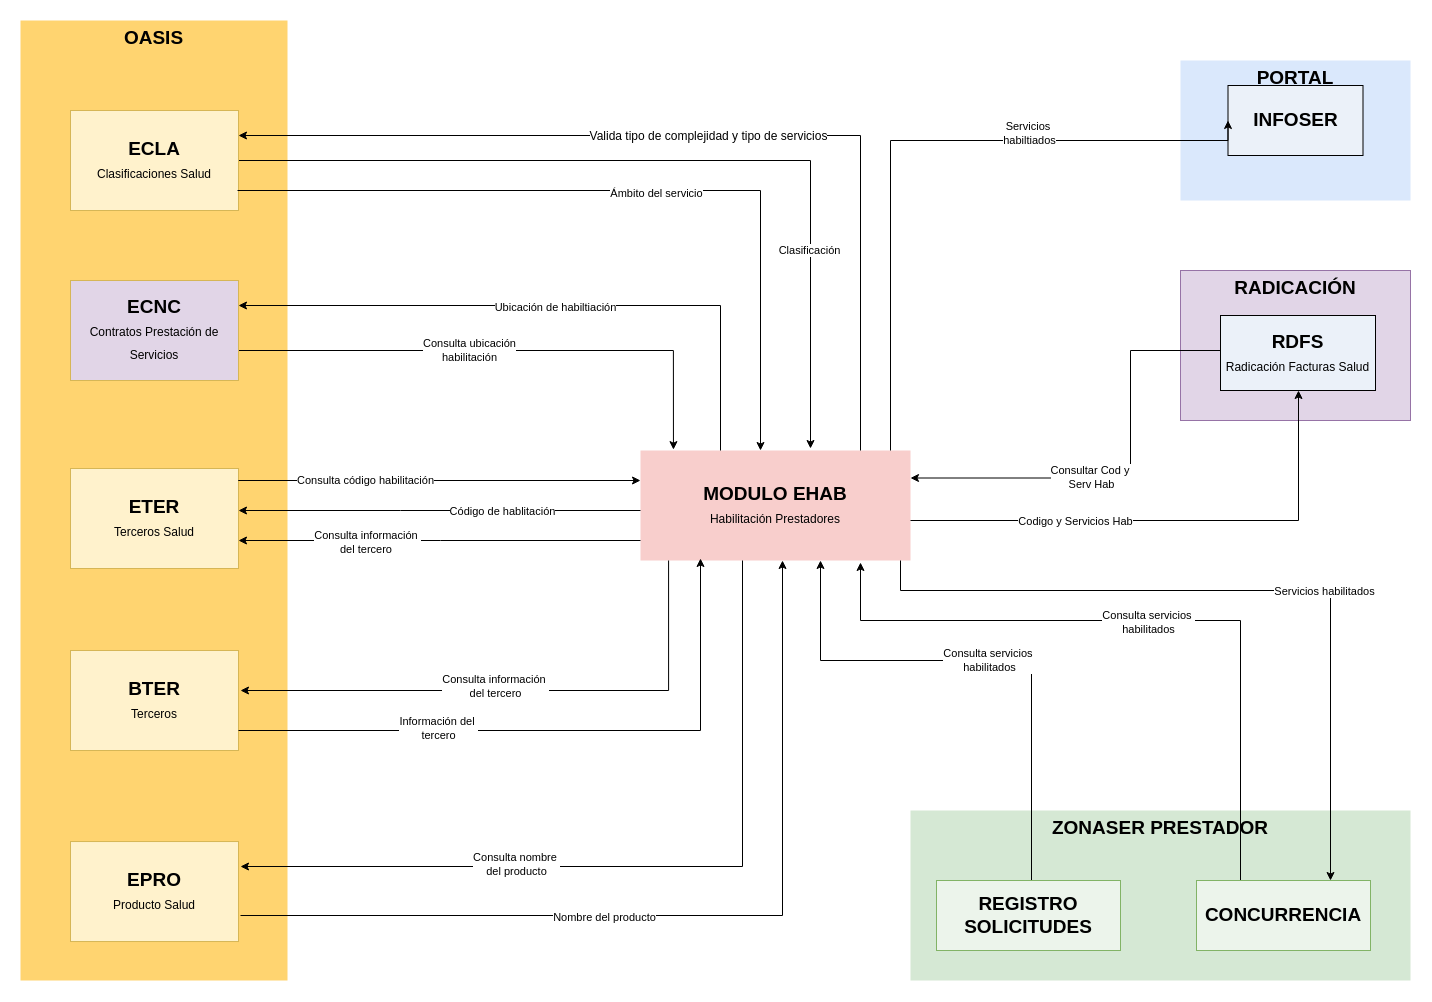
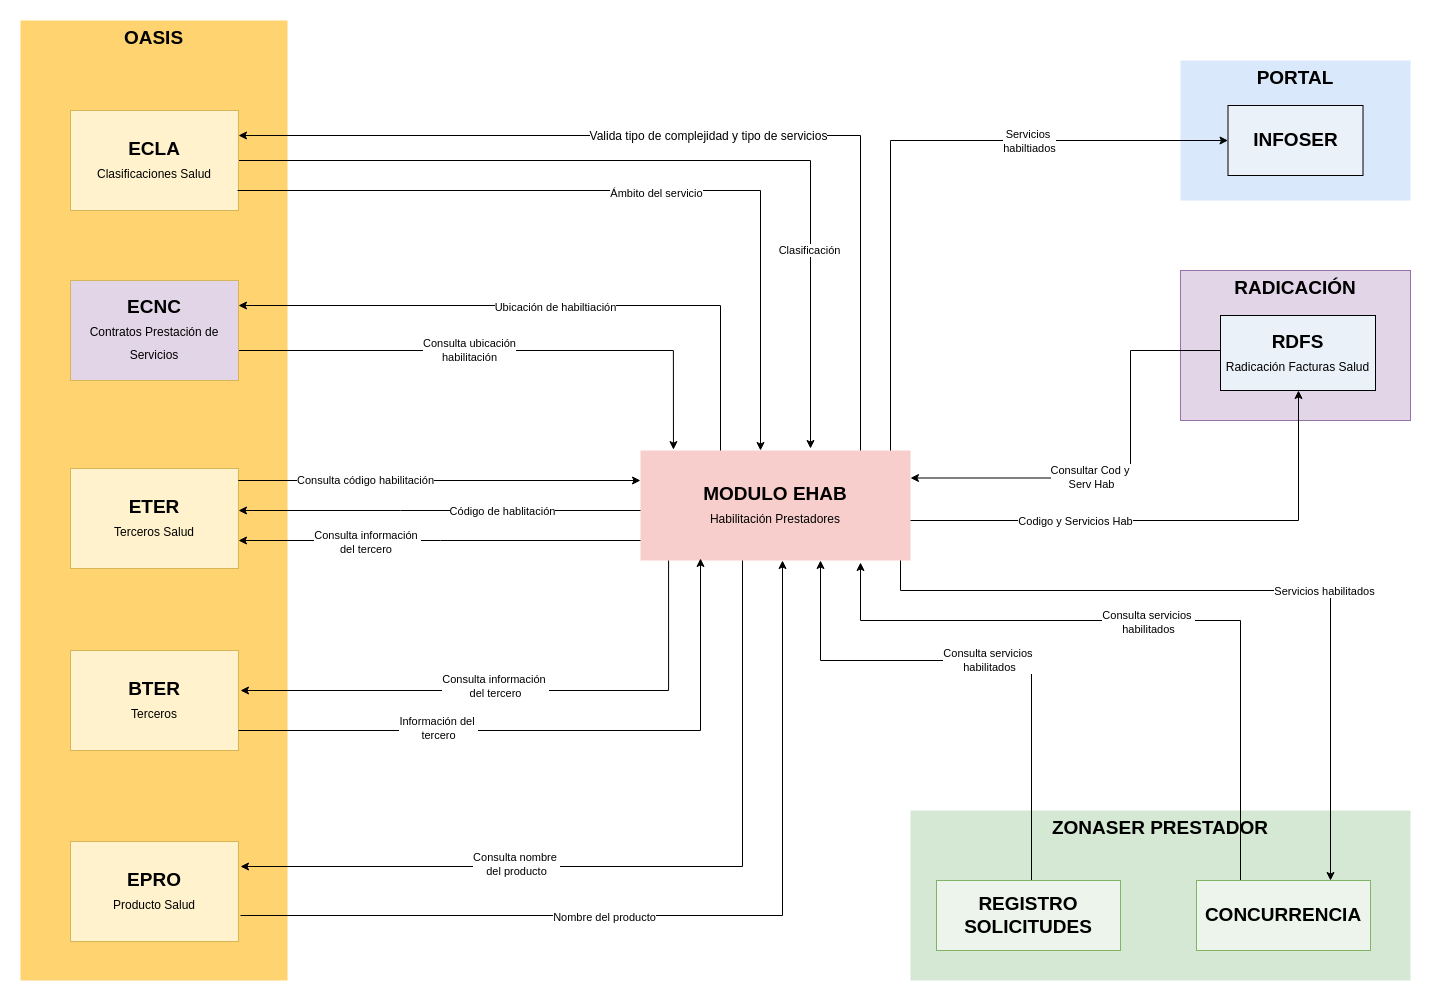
(1296, 121) -> (1296, 141)
